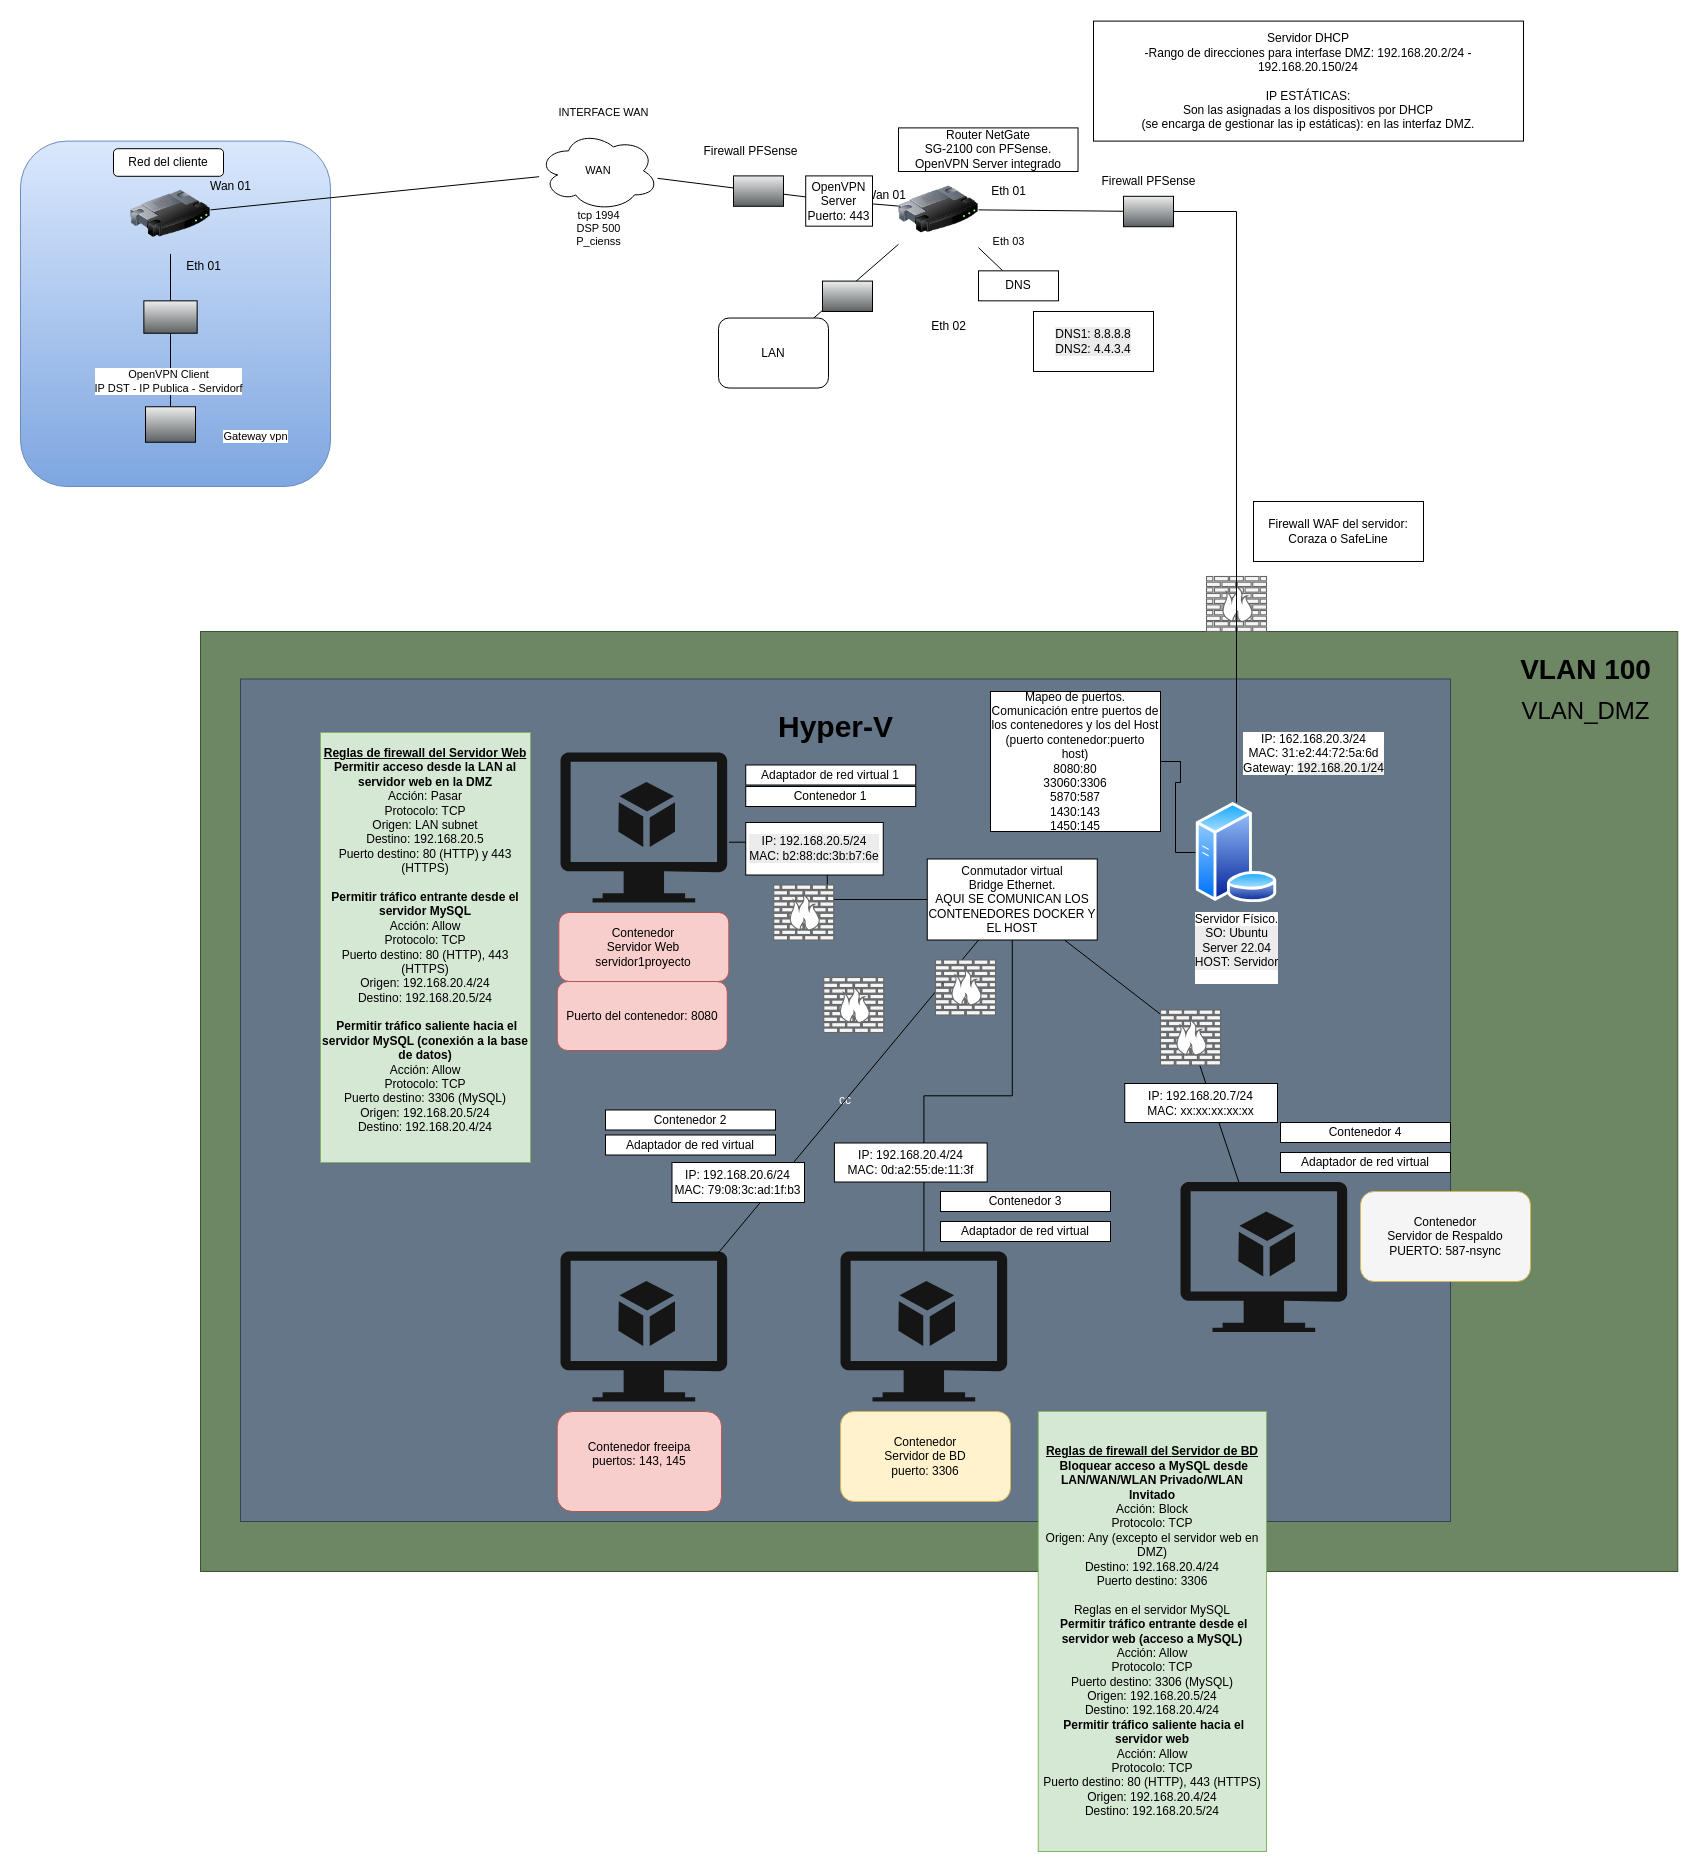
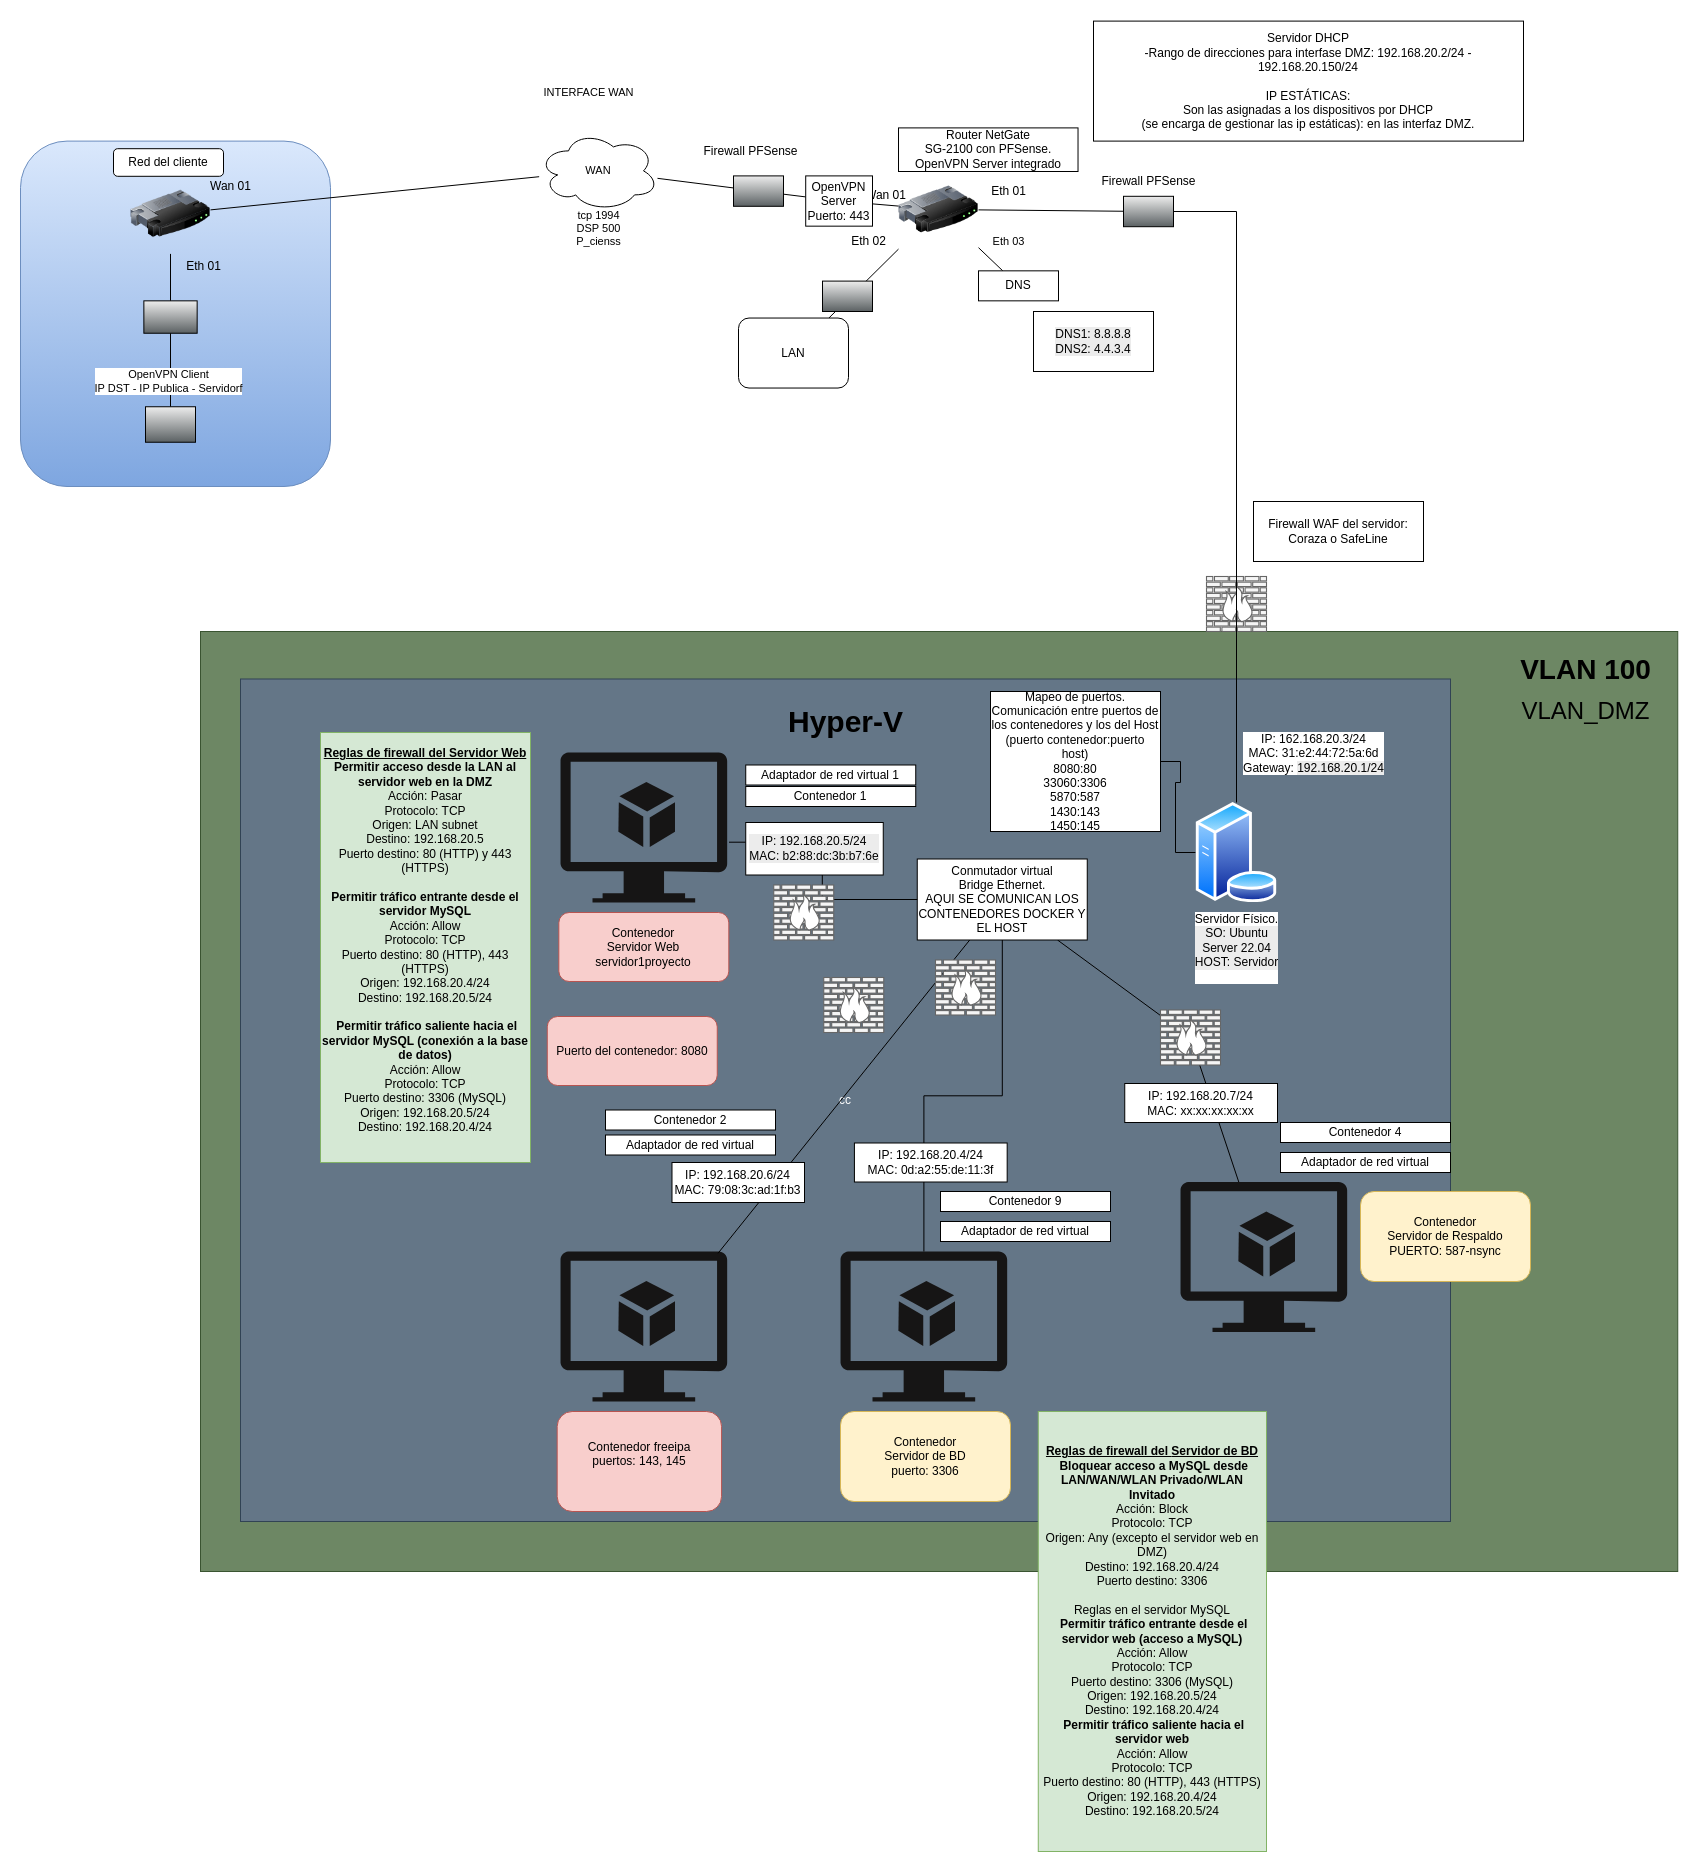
(604, 113) -> (589, 93)
(949, 326) -> (869, 241)
(774, 353) -> (794, 353)
(256, 437) -> none
(836, 727) -> (846, 722)
(1012, 900) -> (1002, 900)
(642, 1016) -> (632, 1051)
(911, 1163) -> (931, 1163)
(1026, 1202) -> (1026, 1202)
(1446, 1237) -> (1446, 1237)
